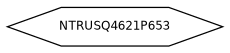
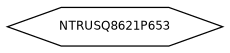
(115, 27) -> (115, 27)
